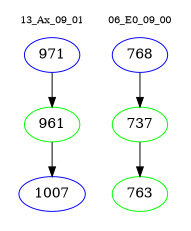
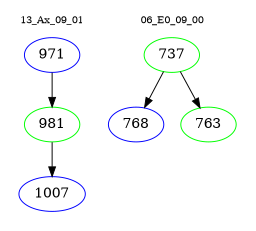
(140, 85) -> (156, 85)
(52, 125) -> (52, 125)
